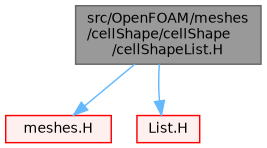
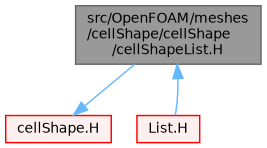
(159, 83) -> (177, 97)
(58, 129) -> (58, 129)
